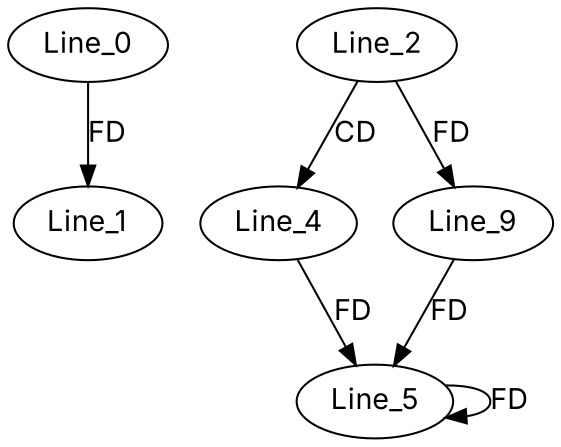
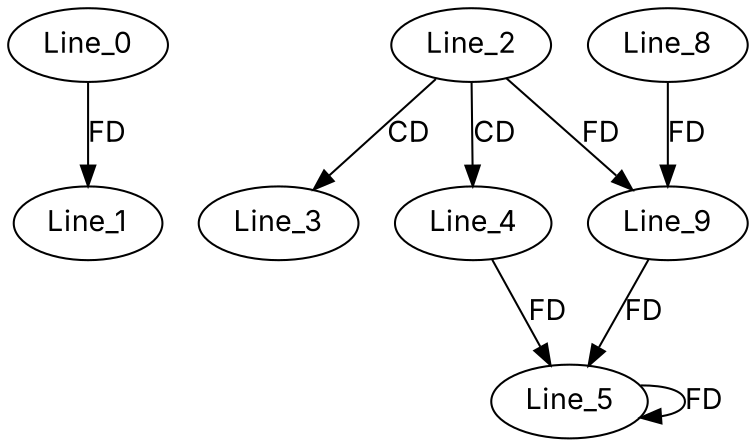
none -> (668, 45)
none -> (279, 223)
